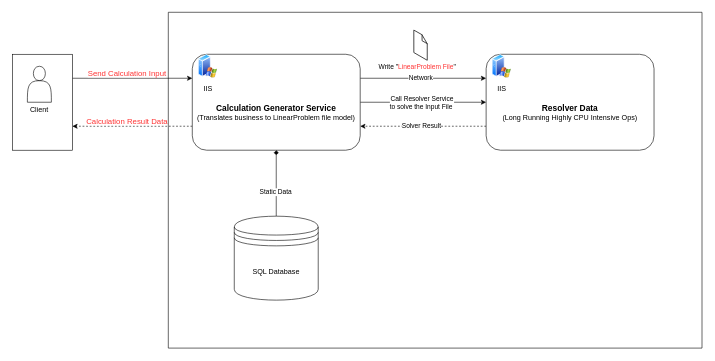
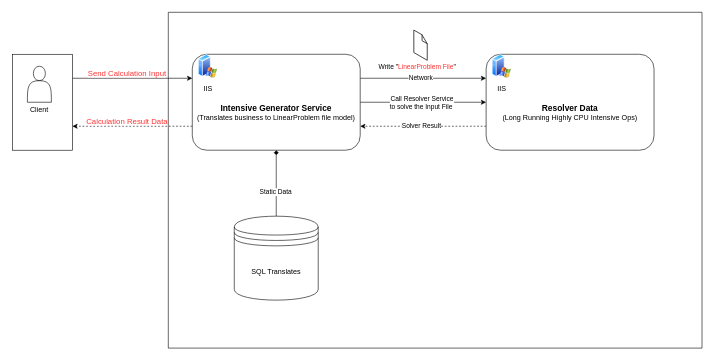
(276, 102) -> (276, 102)
(276, 272) -> (276, 272)
